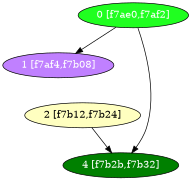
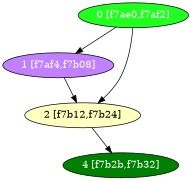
none -> (69, 87)
(151, 89) -> (125, 66)
